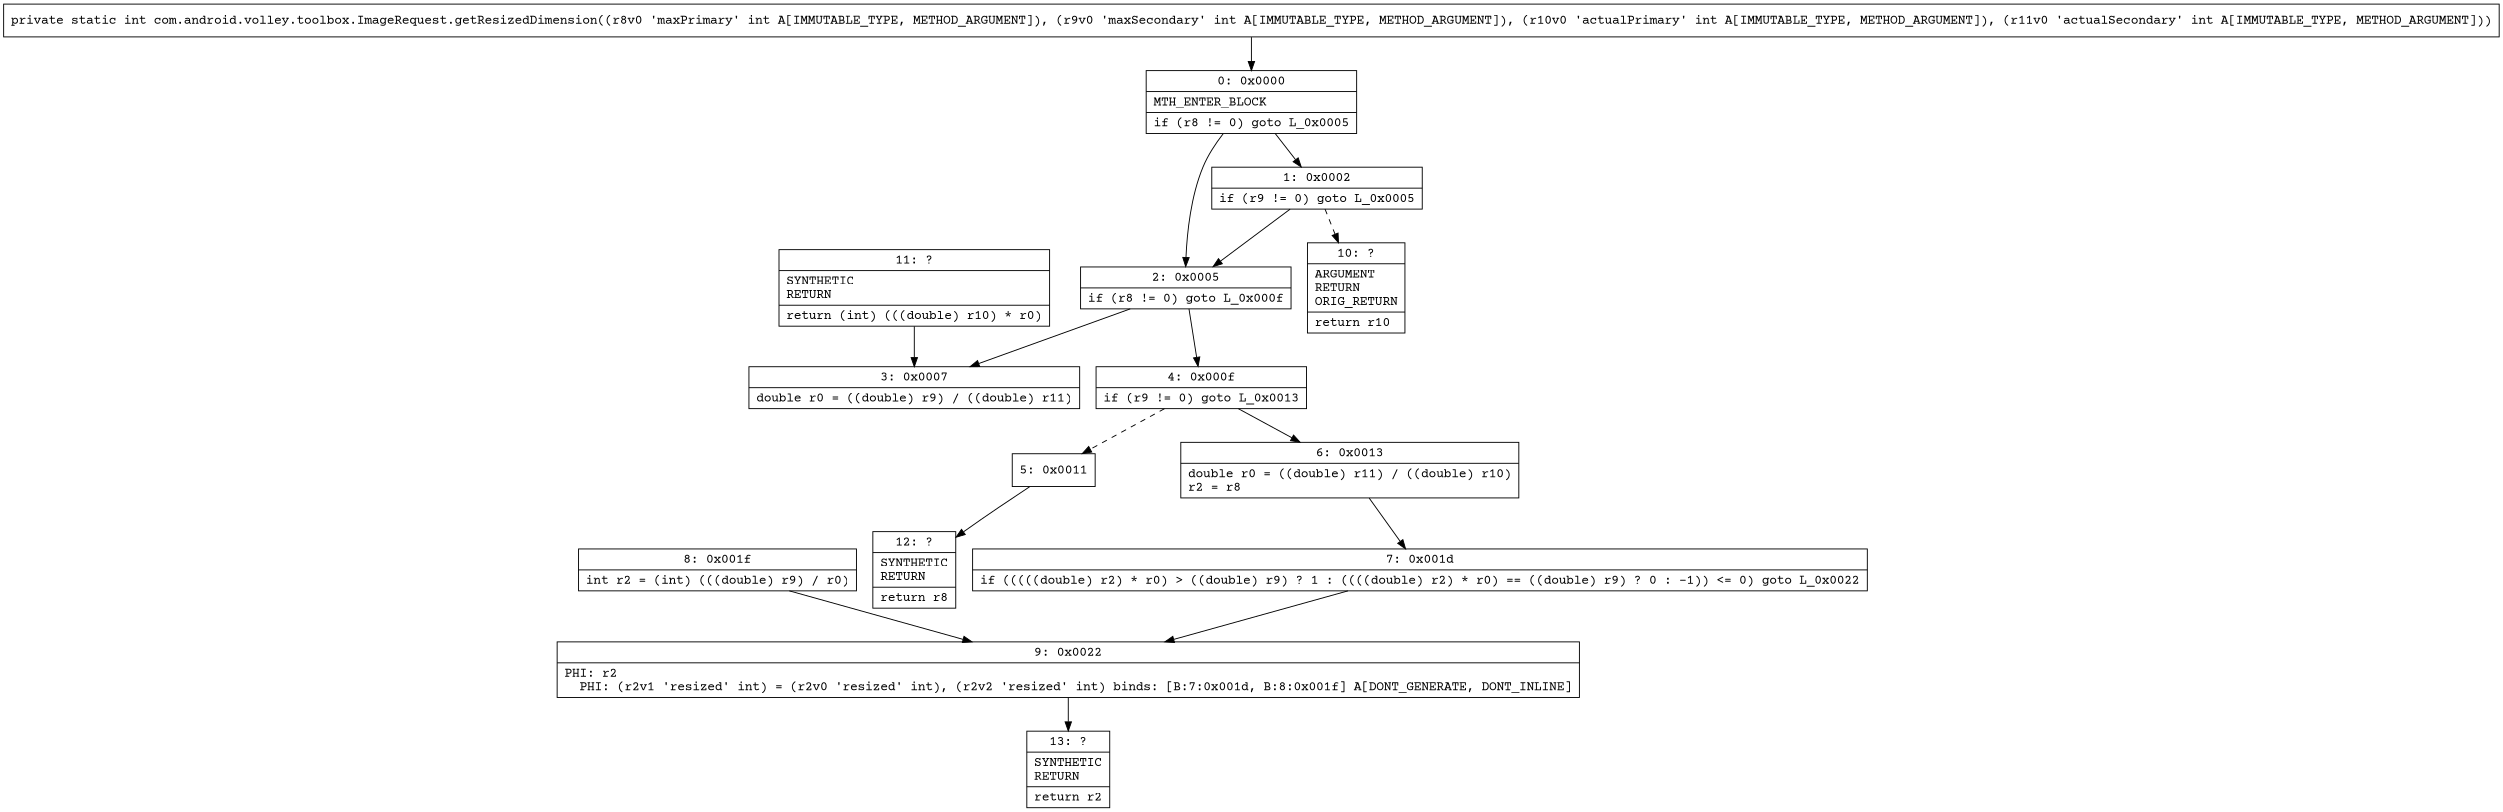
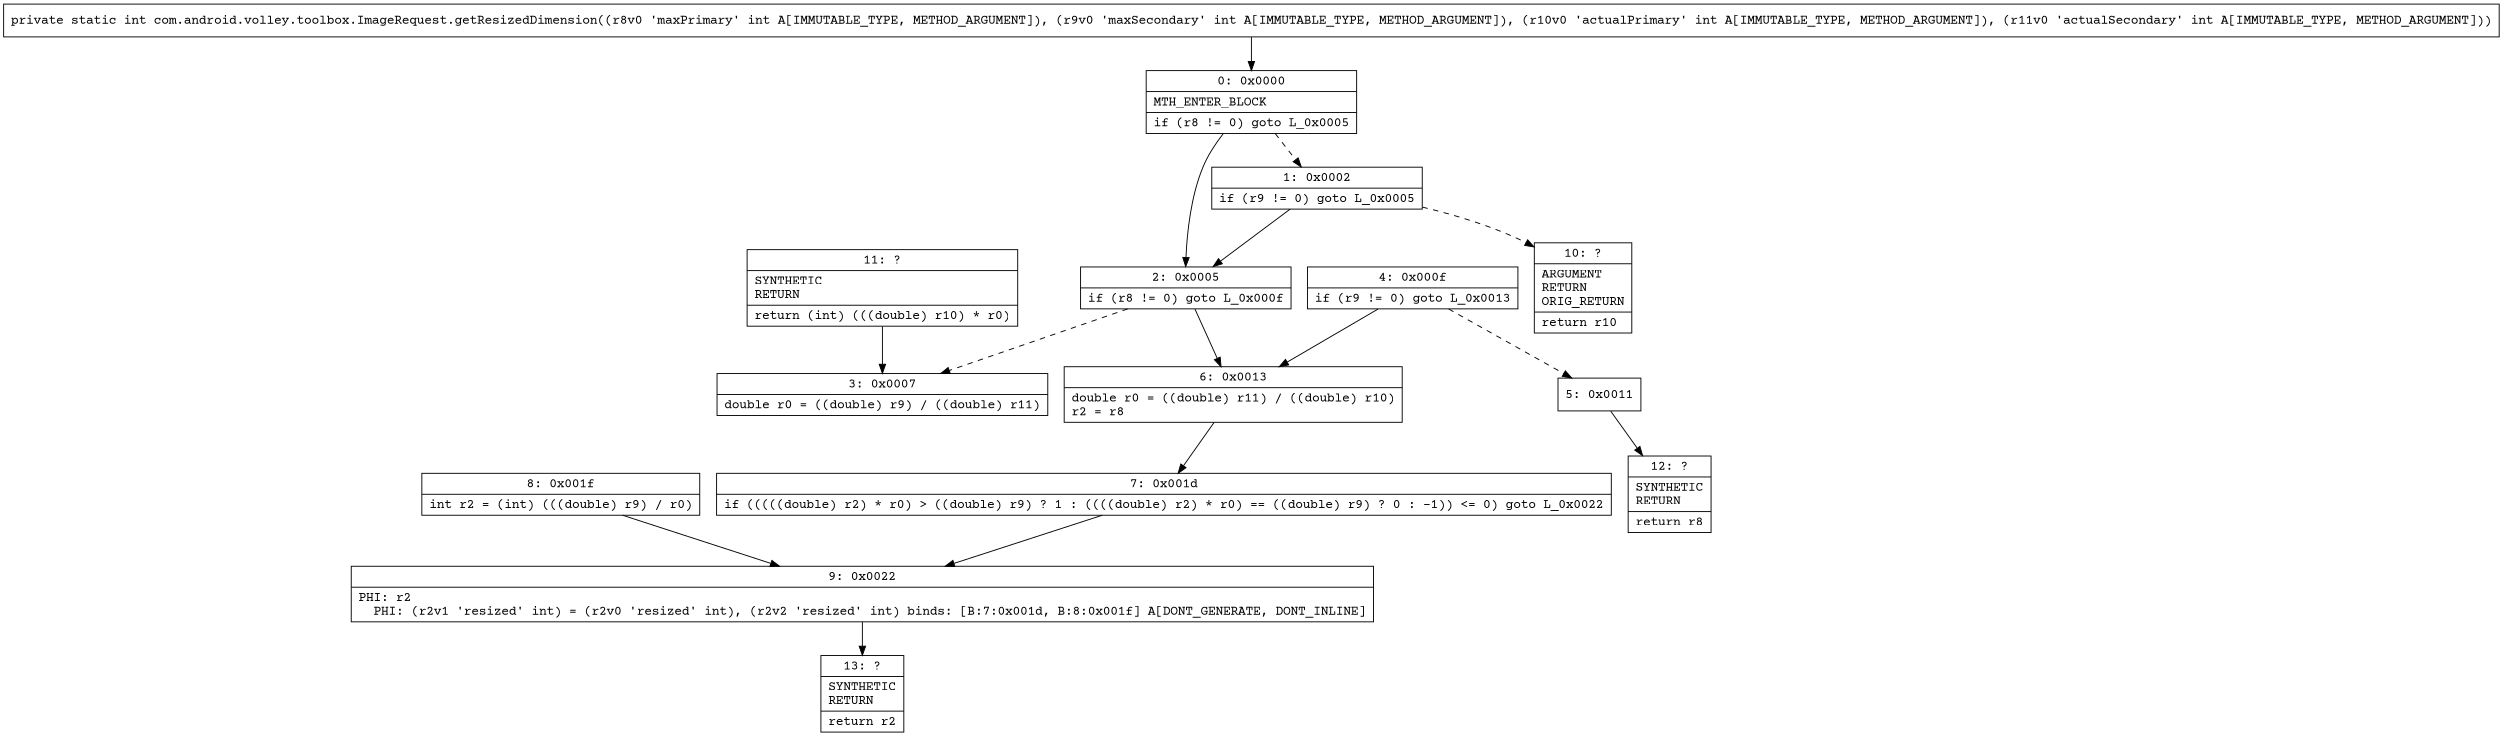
(1285, 147) -> (1285, 147)
(1193, 333) -> (1206, 334)
(1055, 336) -> (1038, 340)
